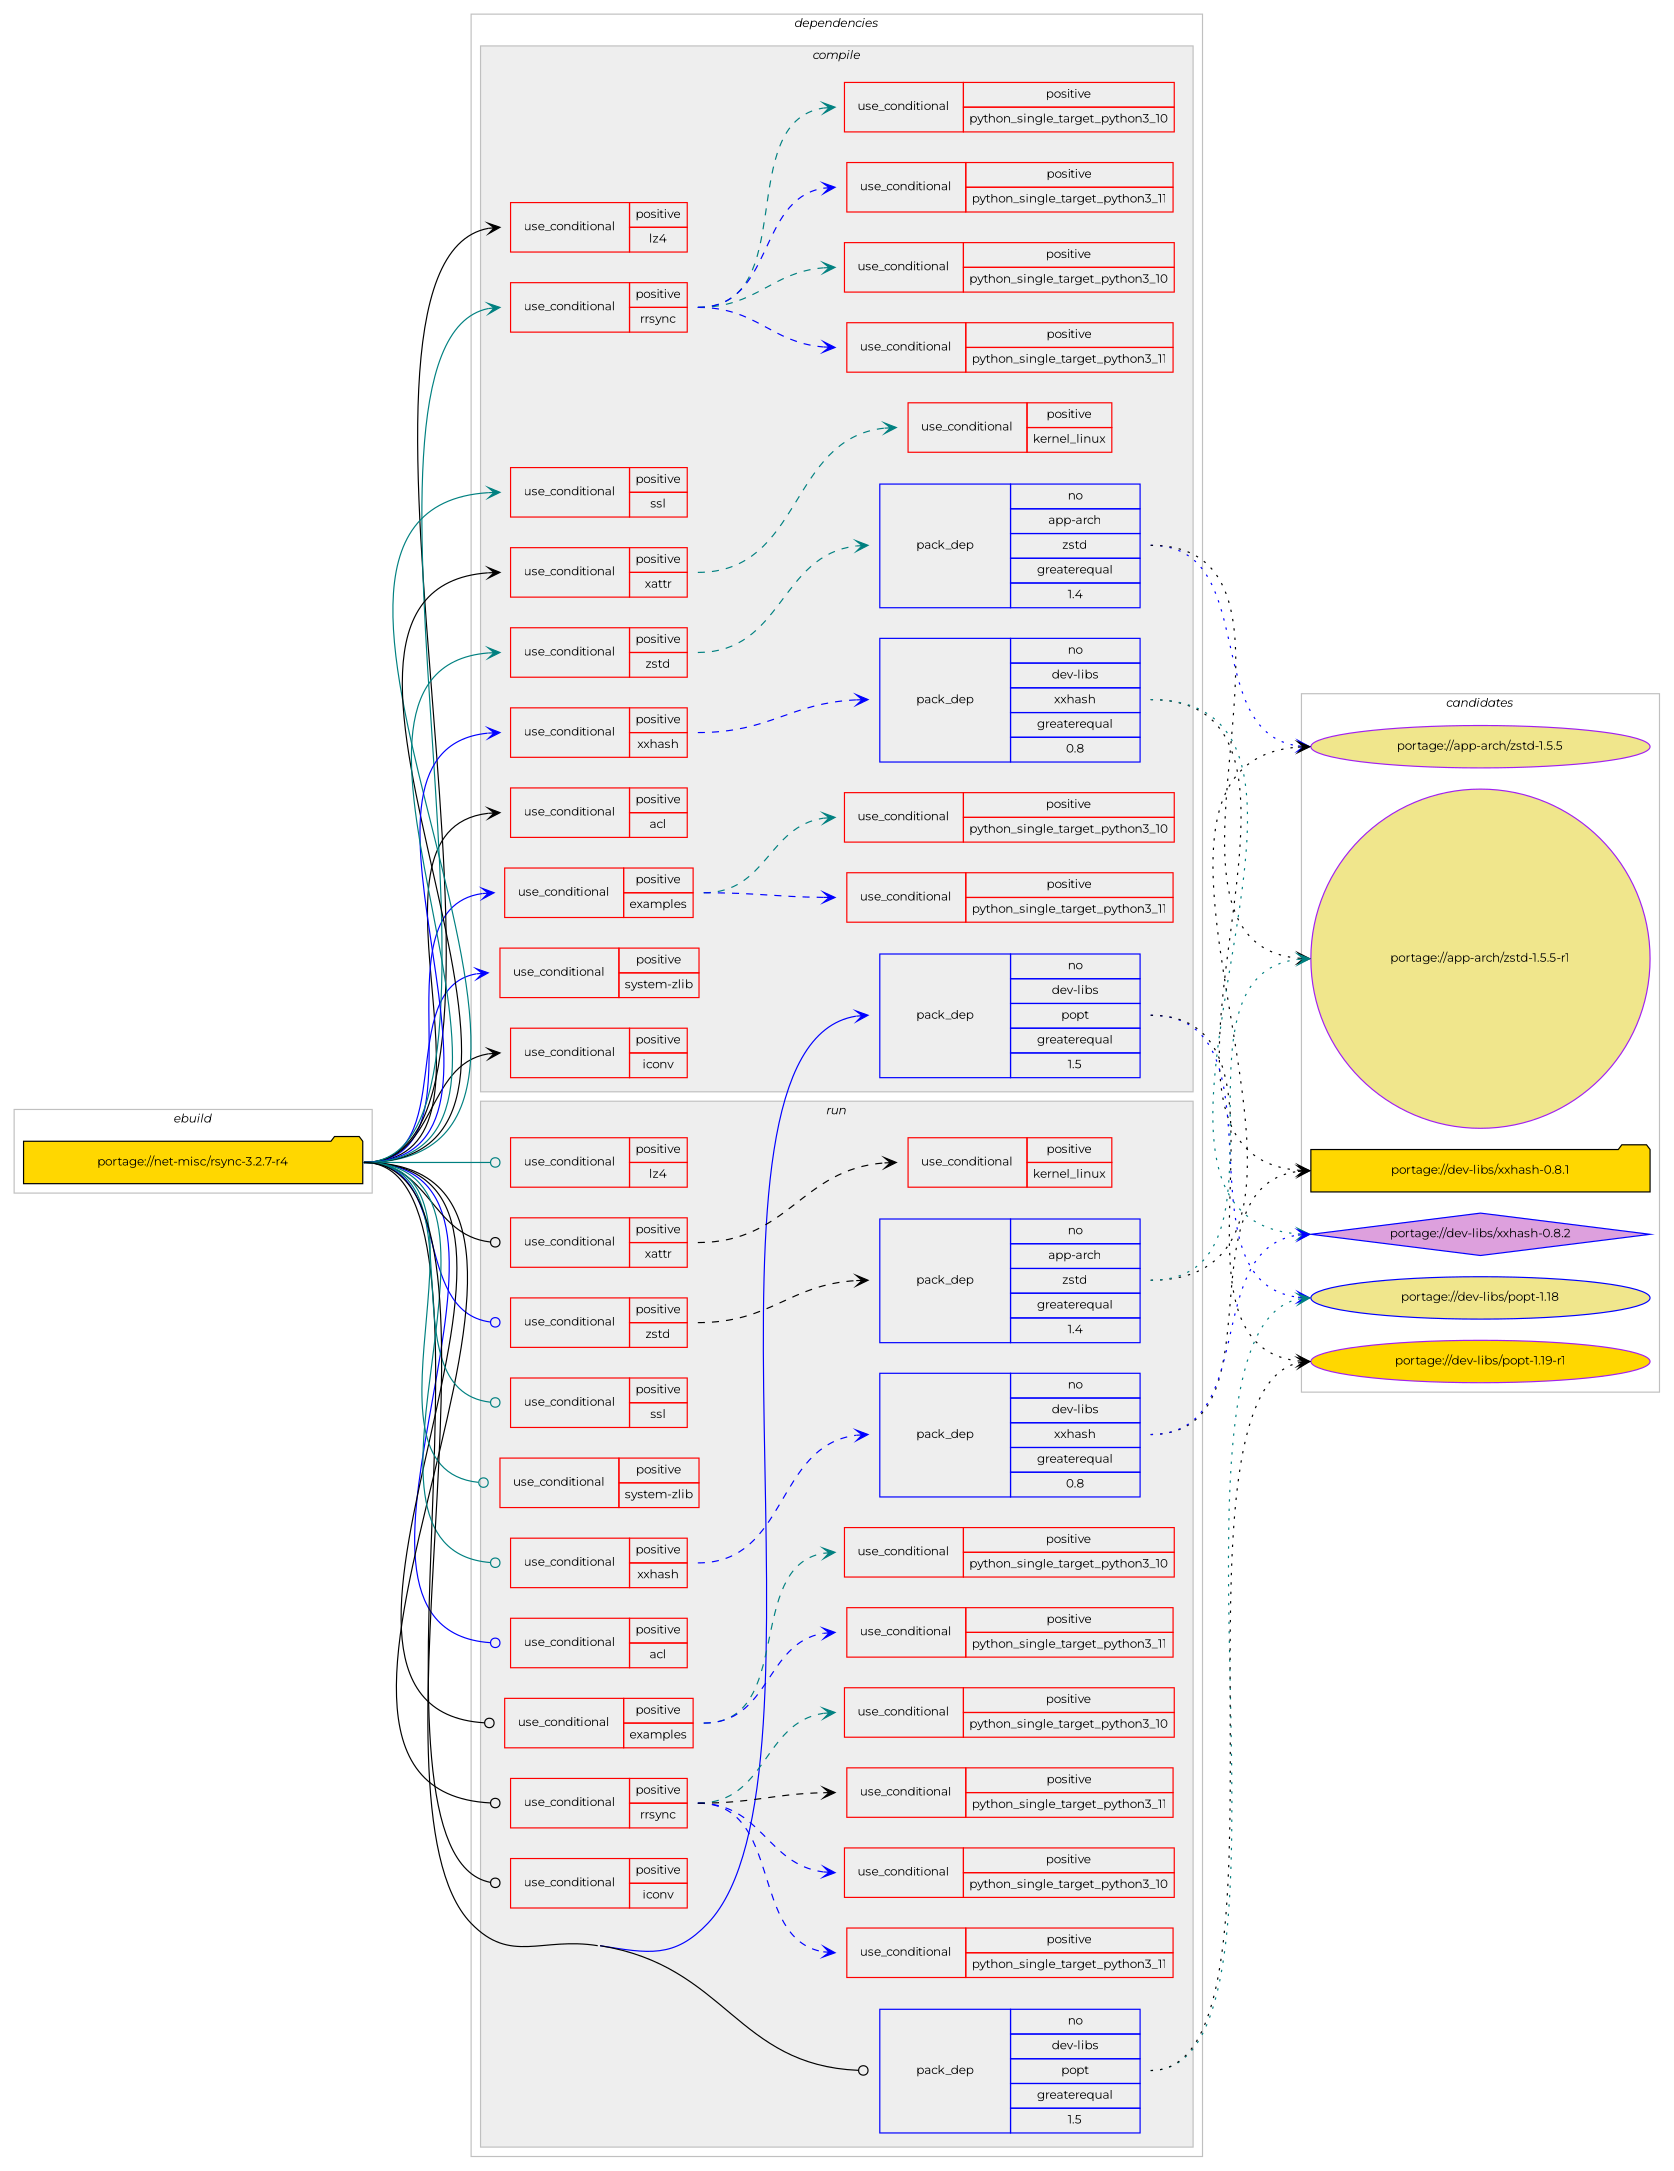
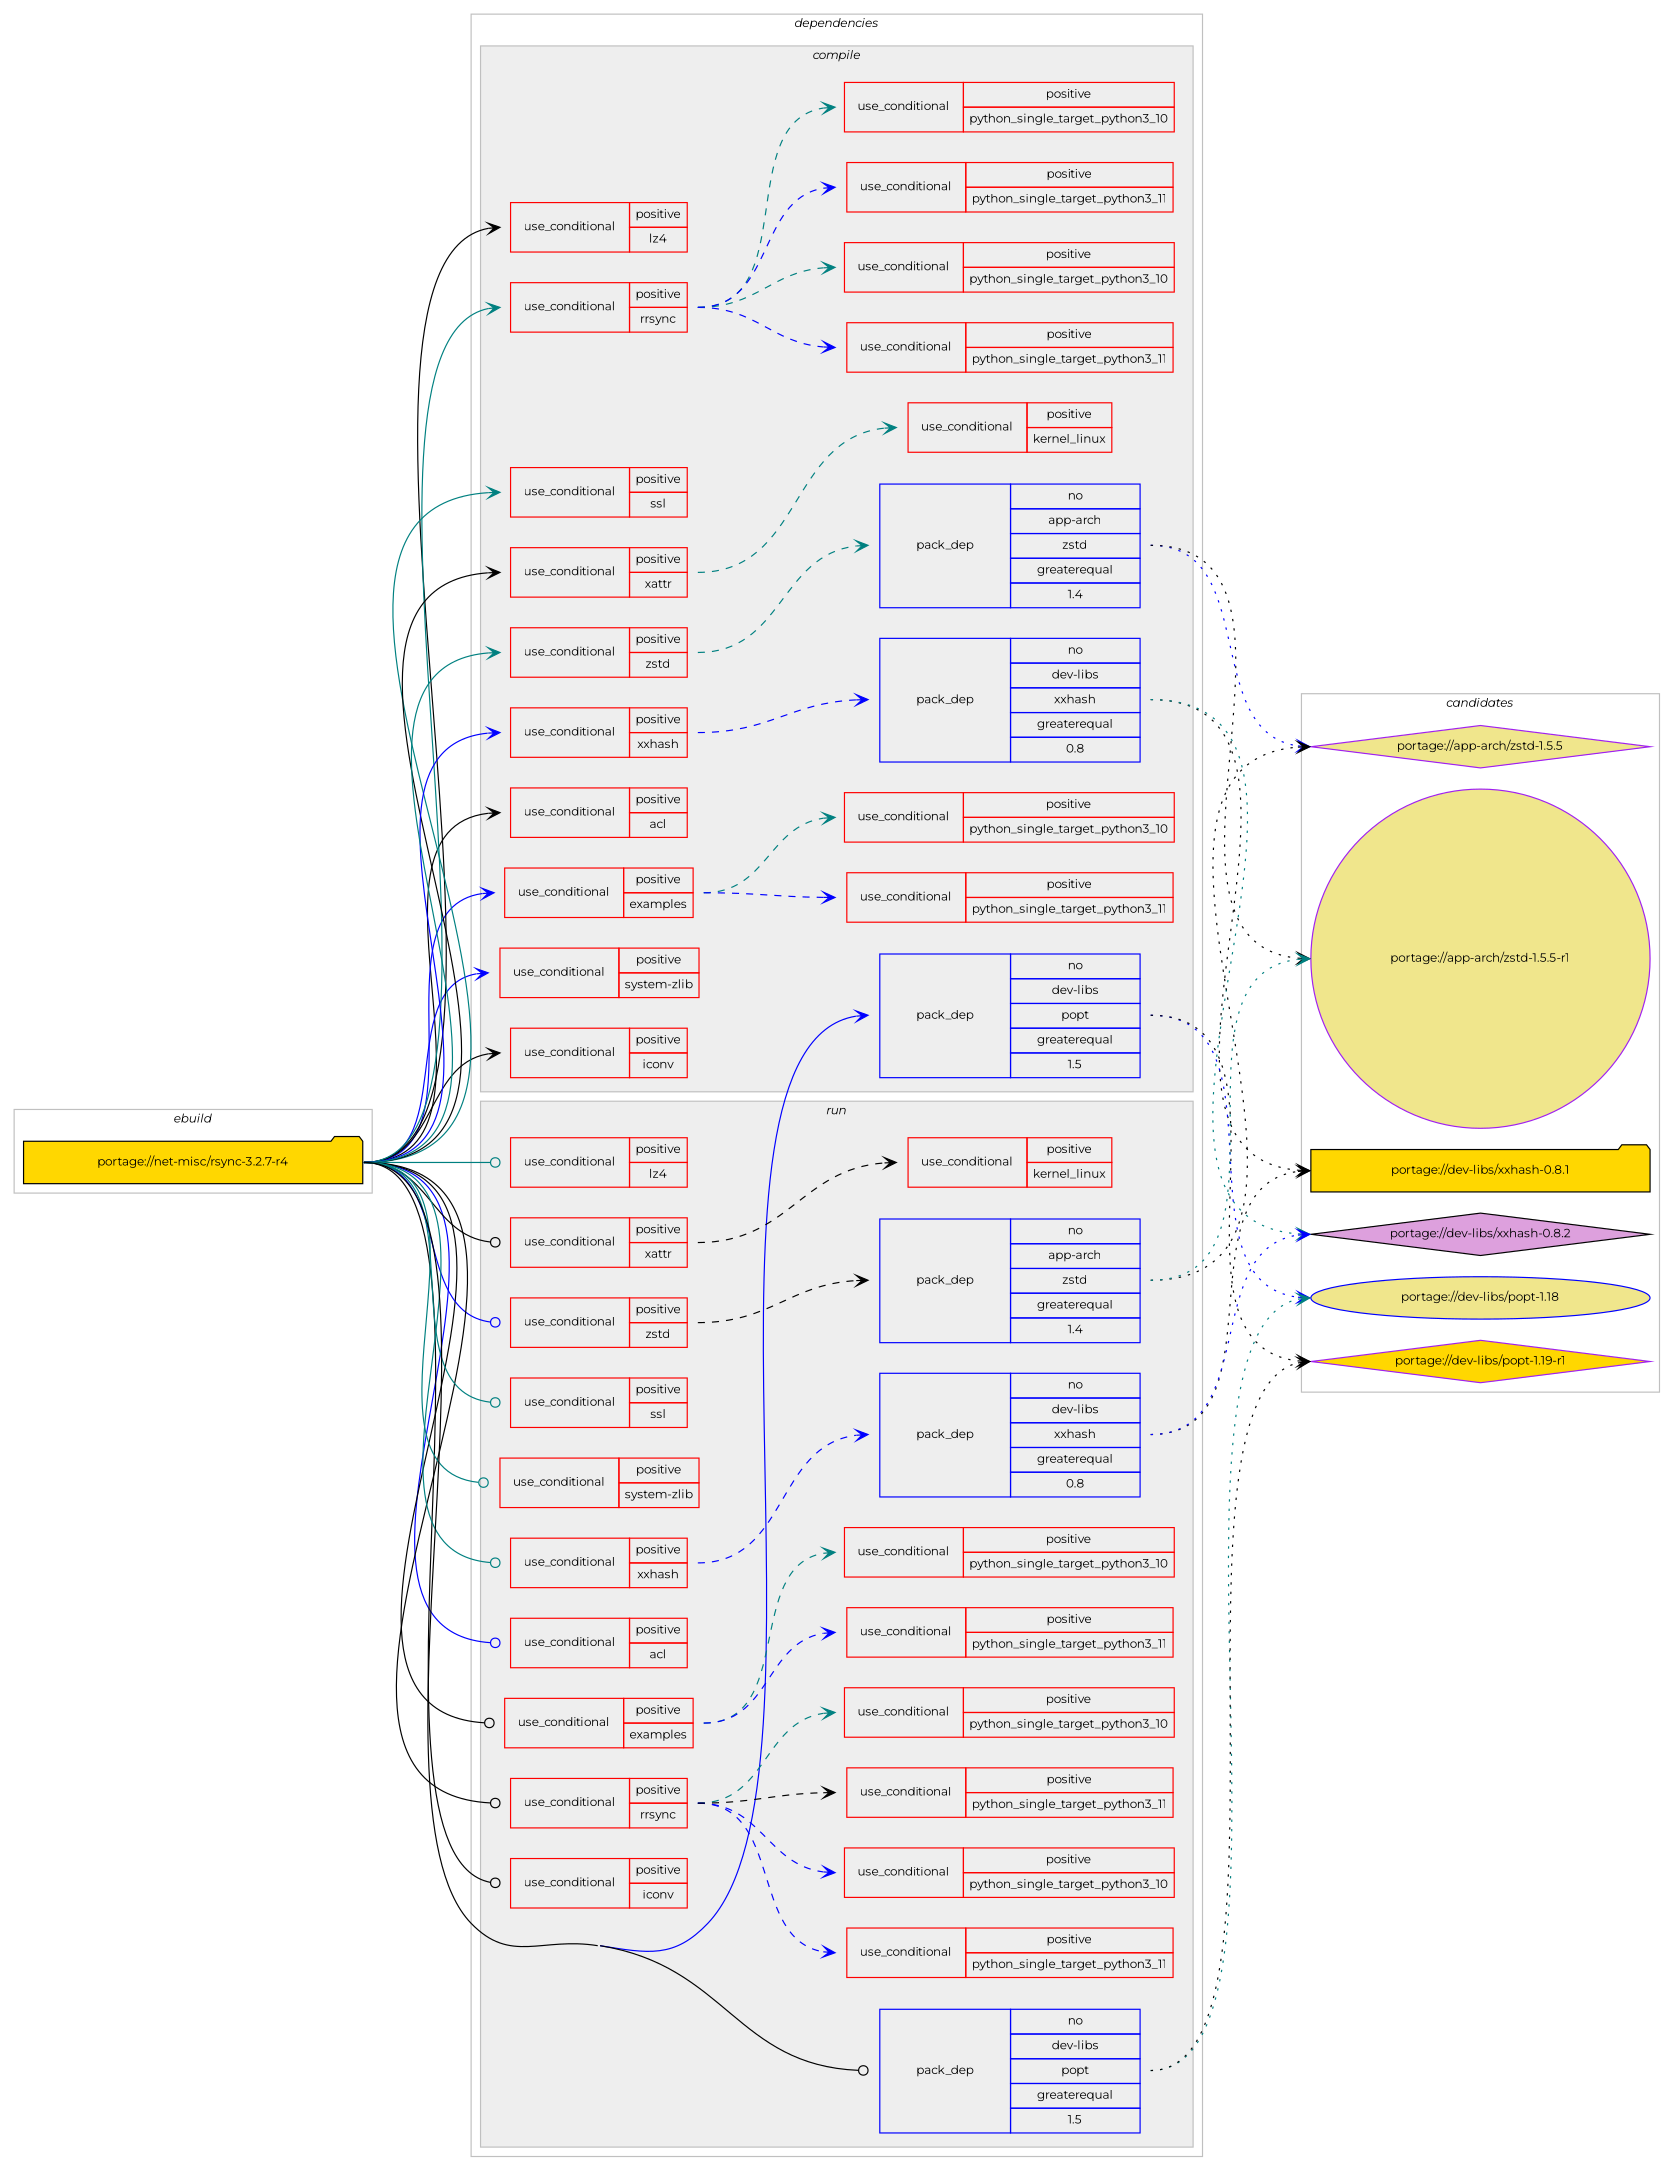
(1480, 747) -> (1480, 747)
(1480, 1234) -> (1480, 1234)
(1480, 1362) -> (1480, 1362)
